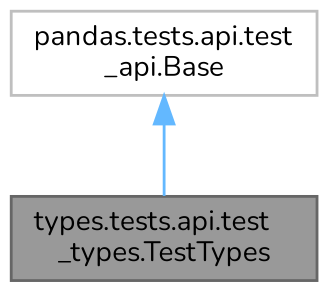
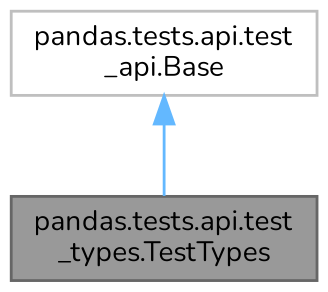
(164, 238) -> (164, 238)
